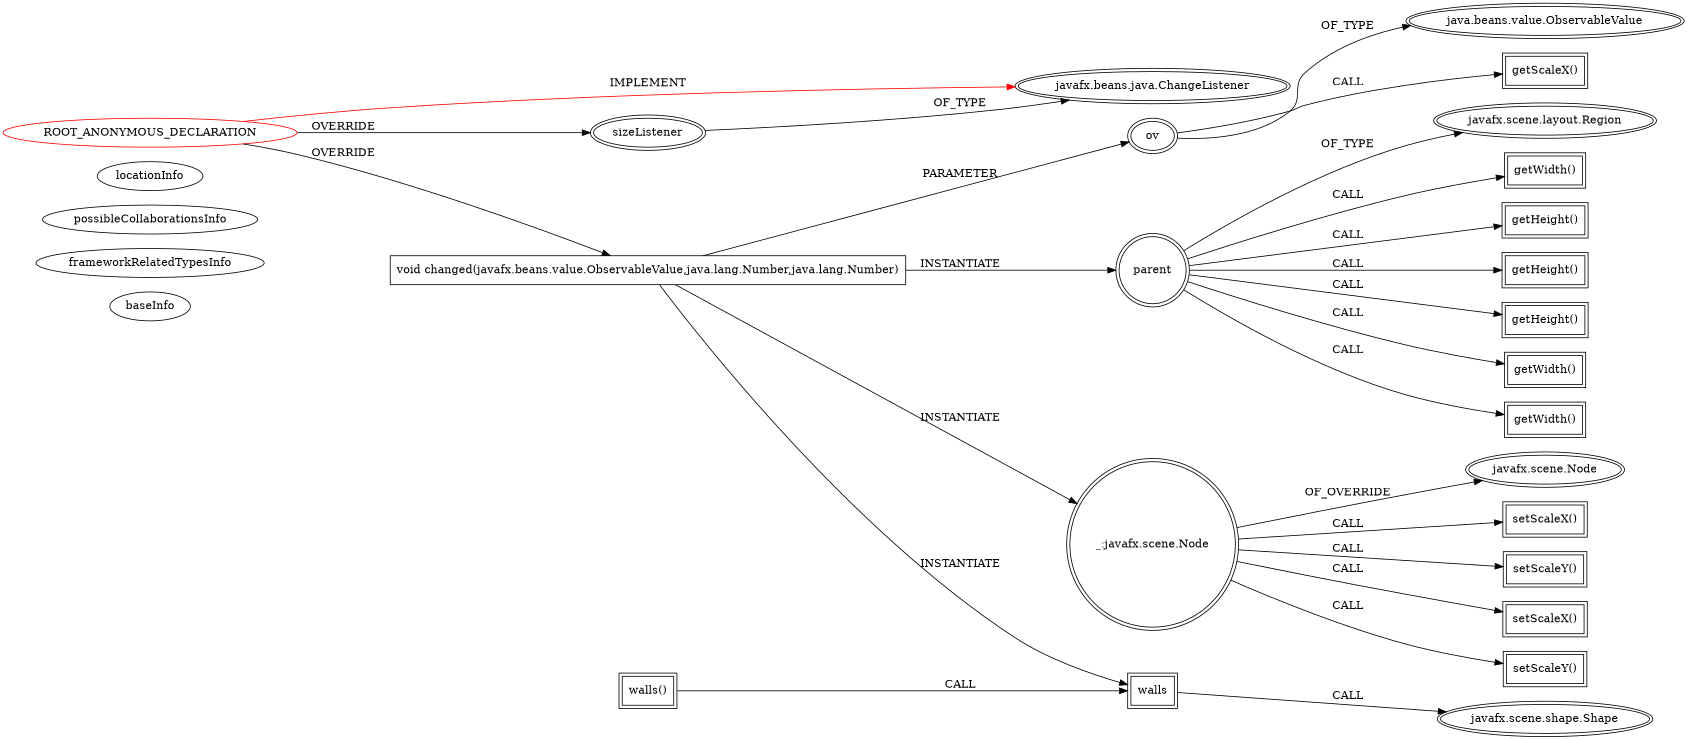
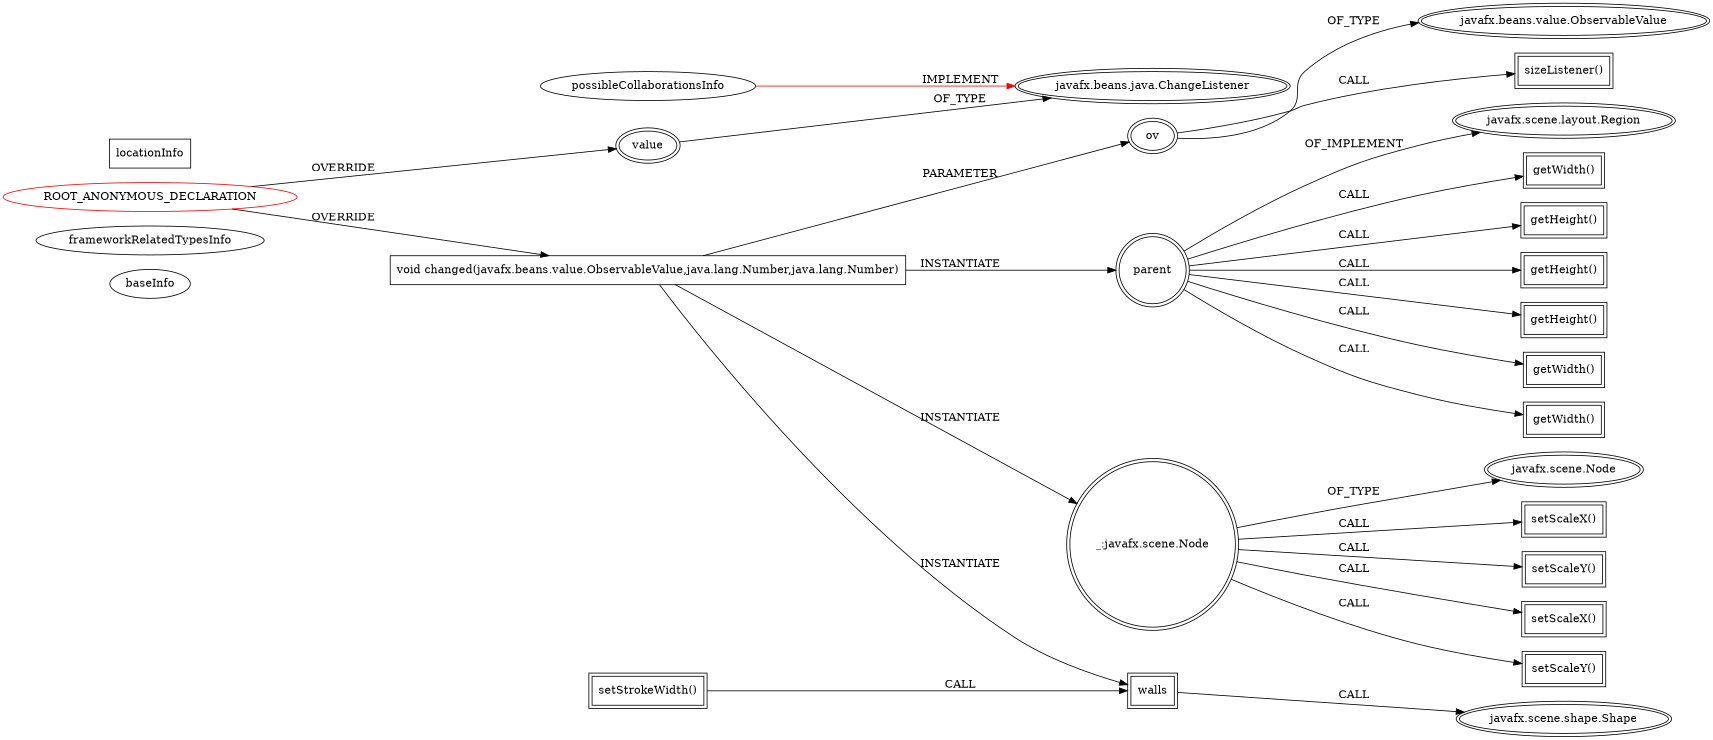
(1545, 21) -> (1564, 21)
(1545, 71) -> (1564, 71)
(625, 96) -> (881, 86)
(648, 133) -> (648, 146)
(1348, 144) -> (1354, 144)
(150, 176) -> (150, 154)
(1348, 493) -> (1354, 492)
(648, 691) -> (648, 691)
